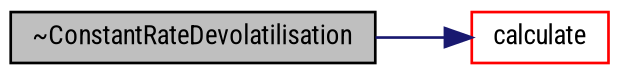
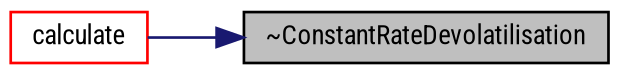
(410, 38) -> (182, 38)
